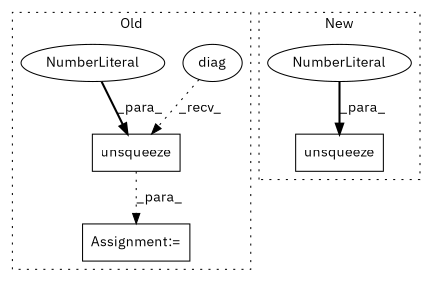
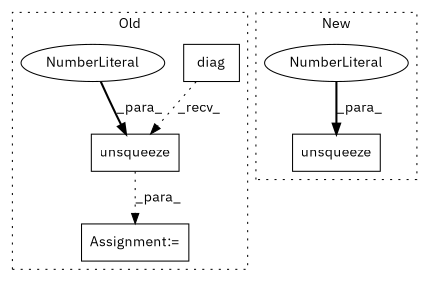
(213, 63) -> (212, 63)
